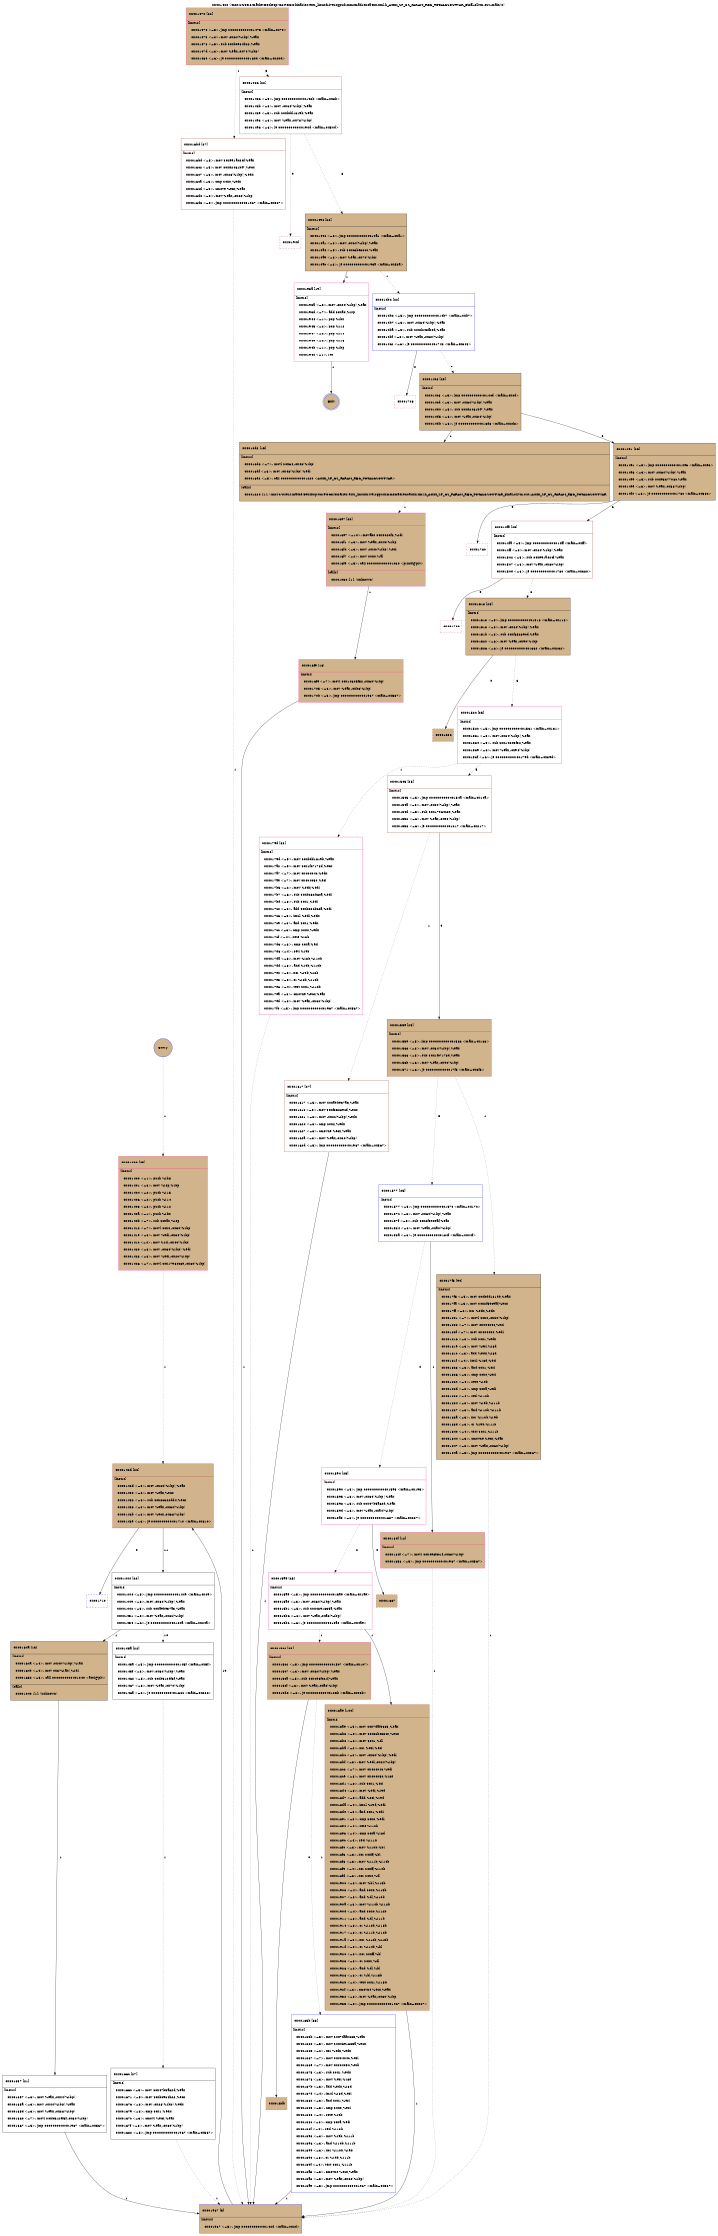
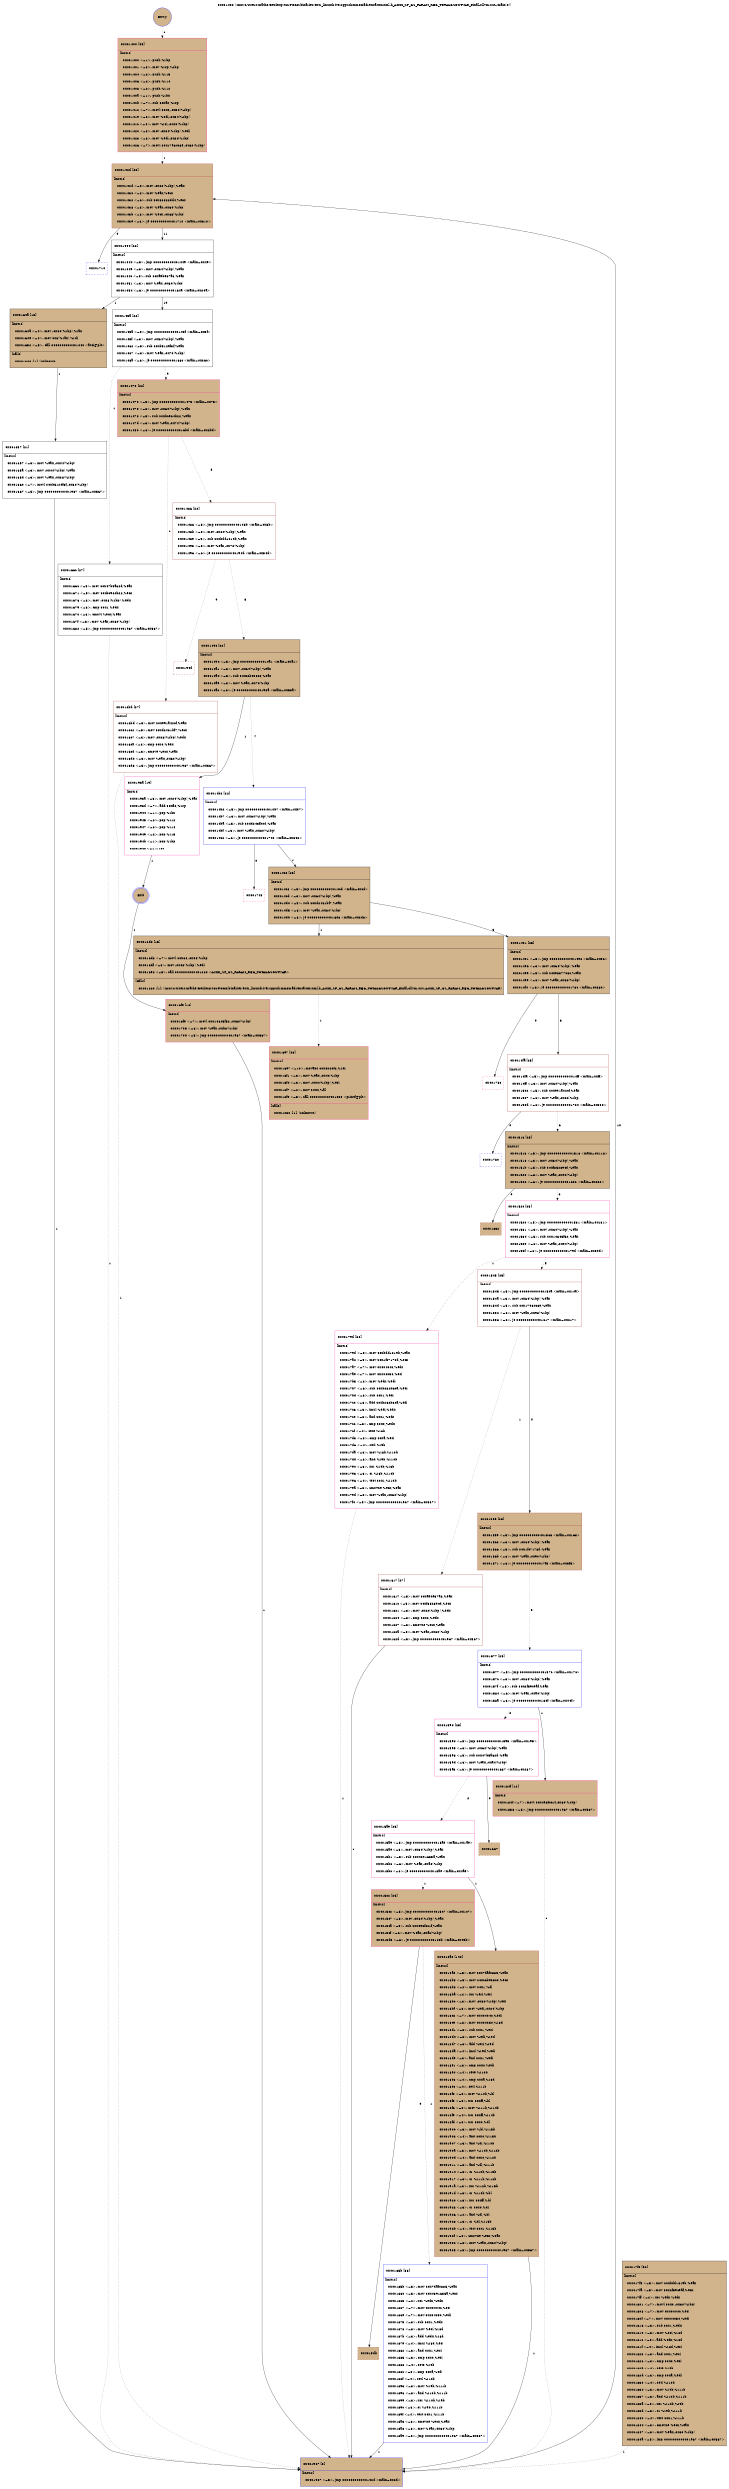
(446, 361) -> (286, 855)
none -> (165, 372)
(362, 622) -> (124, 967)
(451, 627) -> (491, 1160)
(487, 1171) -> none
(163, 1635) -> (162, 302)
